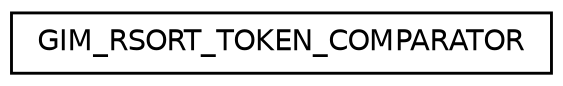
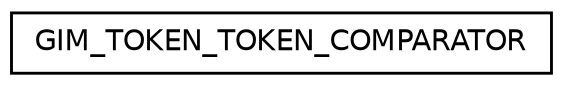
(281, 43) -> (281, 43)
